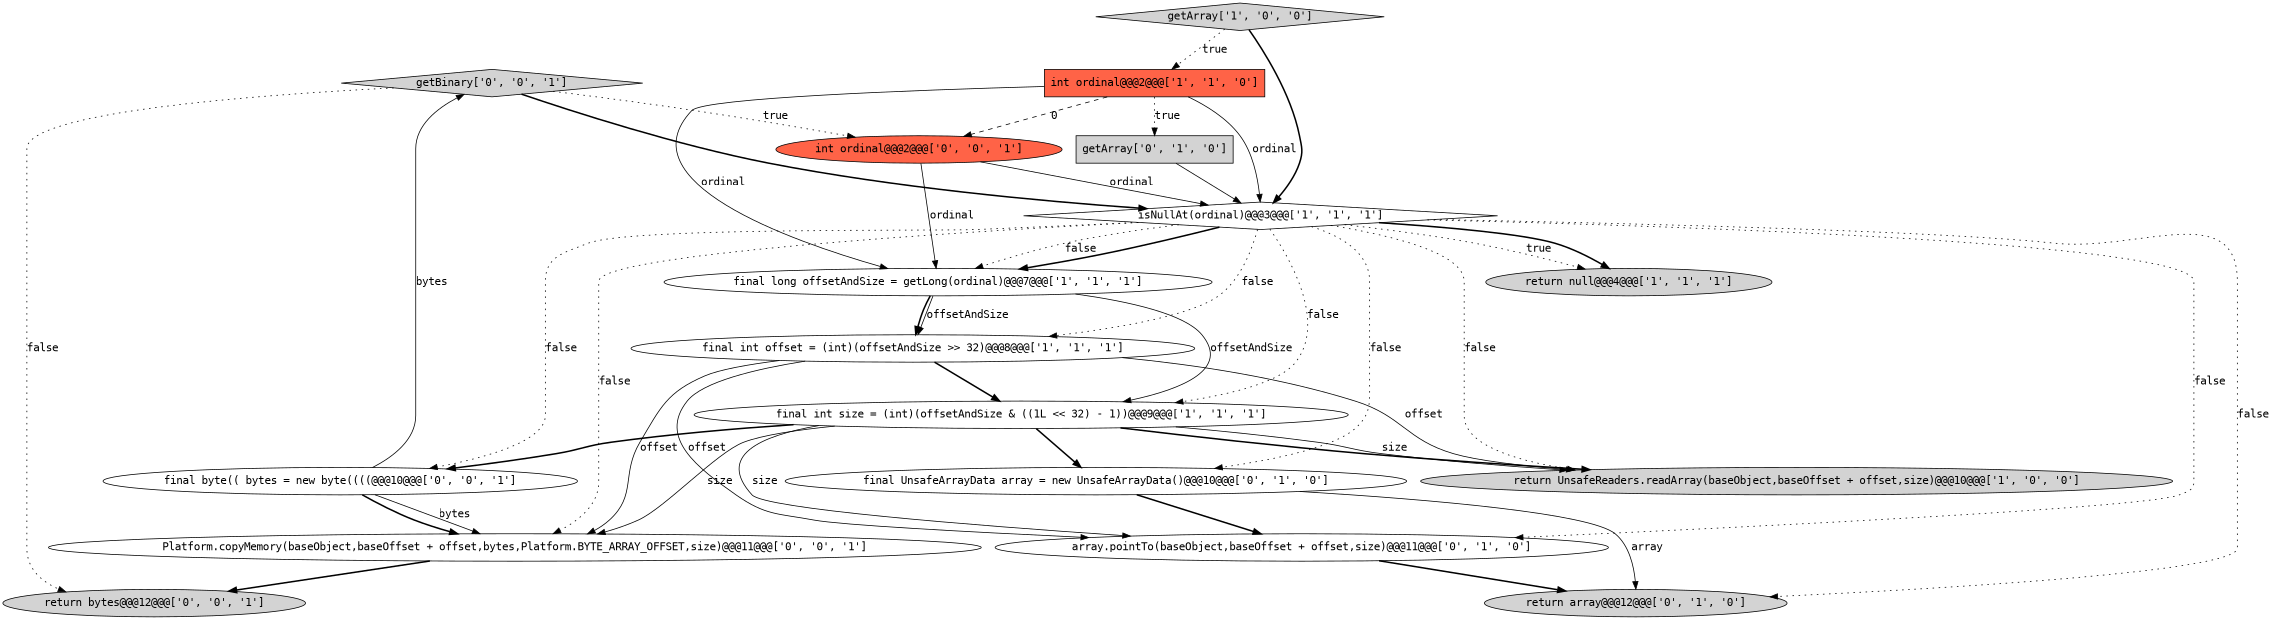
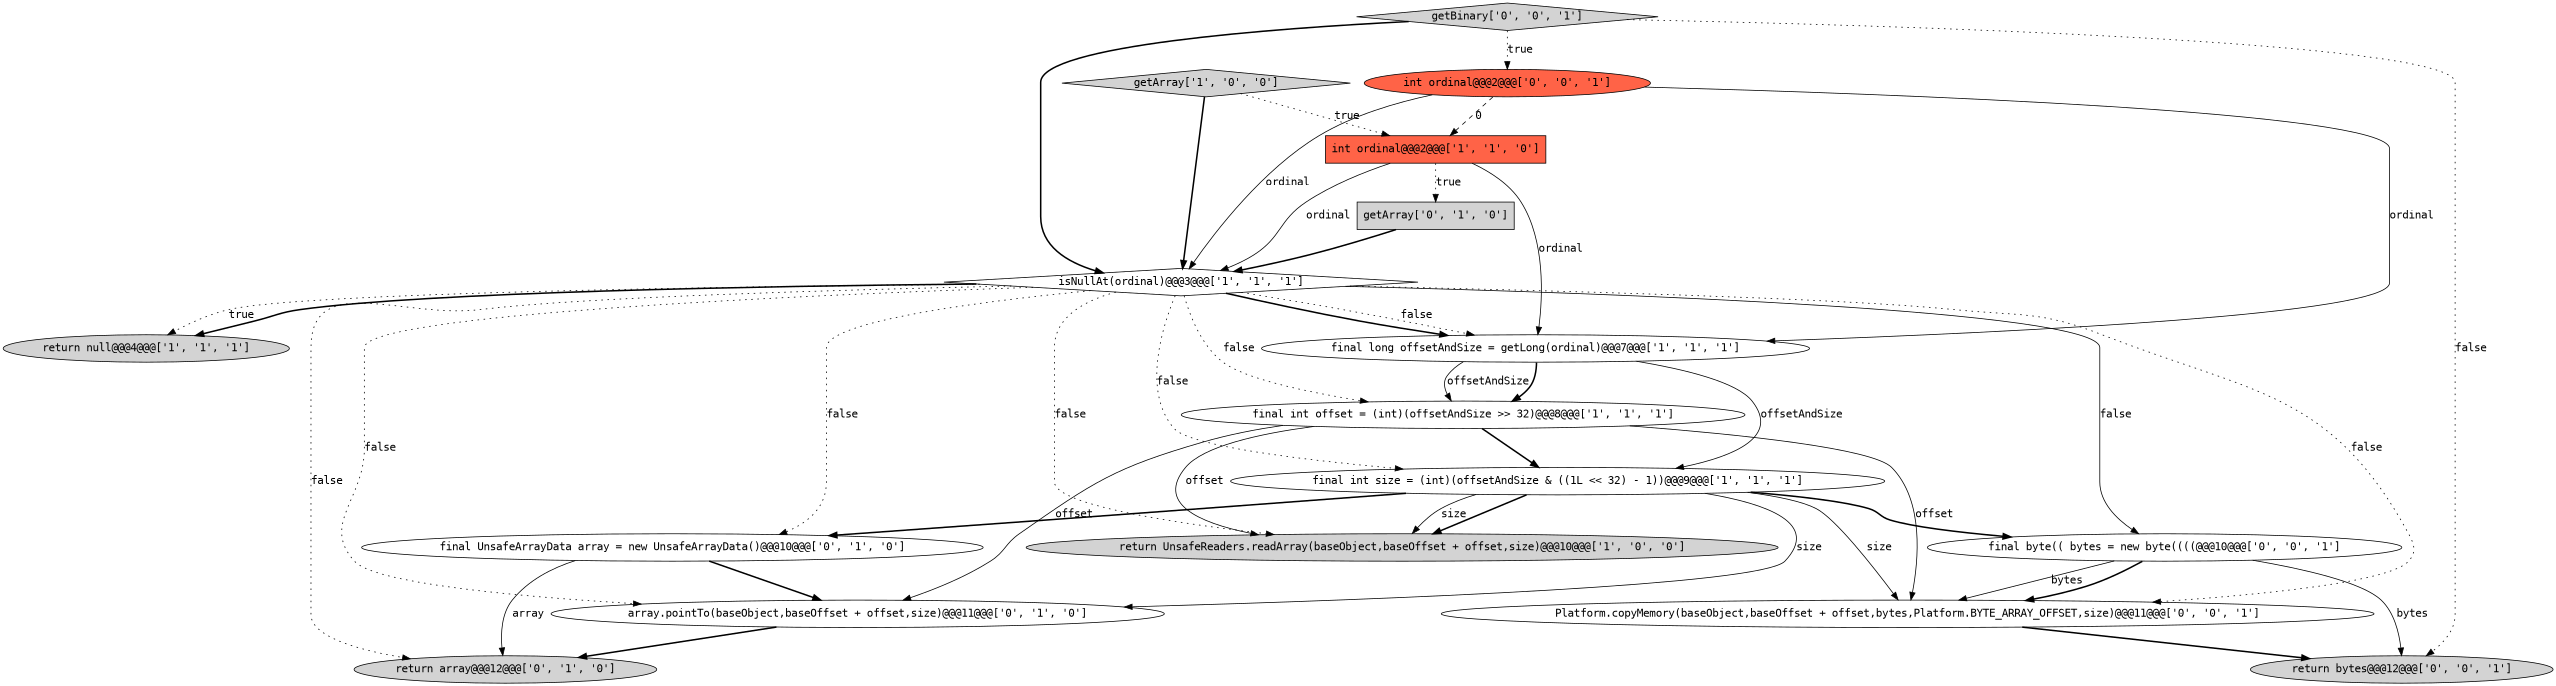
(1039, 116) -> (1474, 114)
(1205, 181) -> (1319, 252)
(702, 233) -> (1822, 306)
(416, 283) -> (2335, 579)
